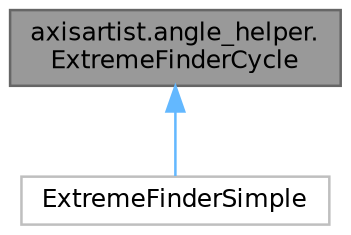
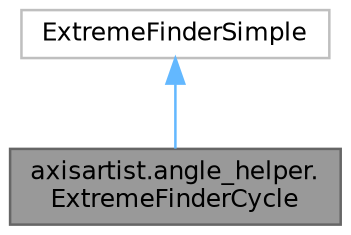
(175, 144) -> (175, 116)
